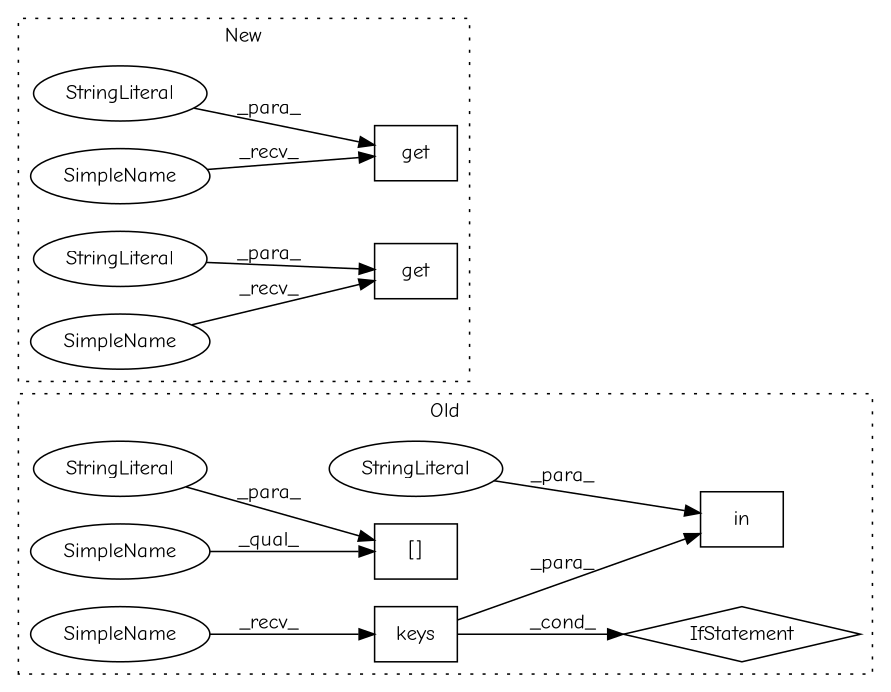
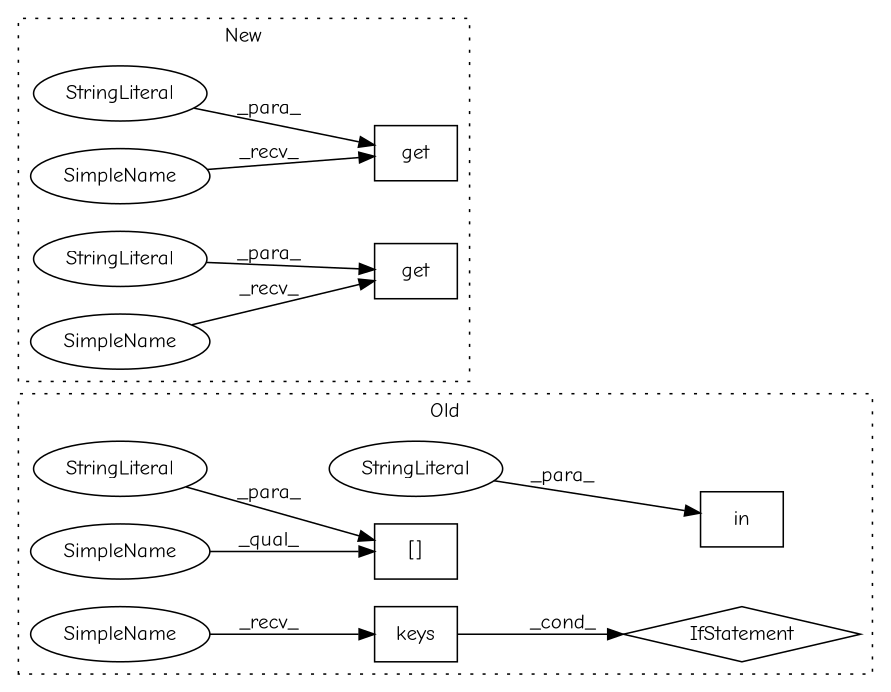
(572, 579) -> none
